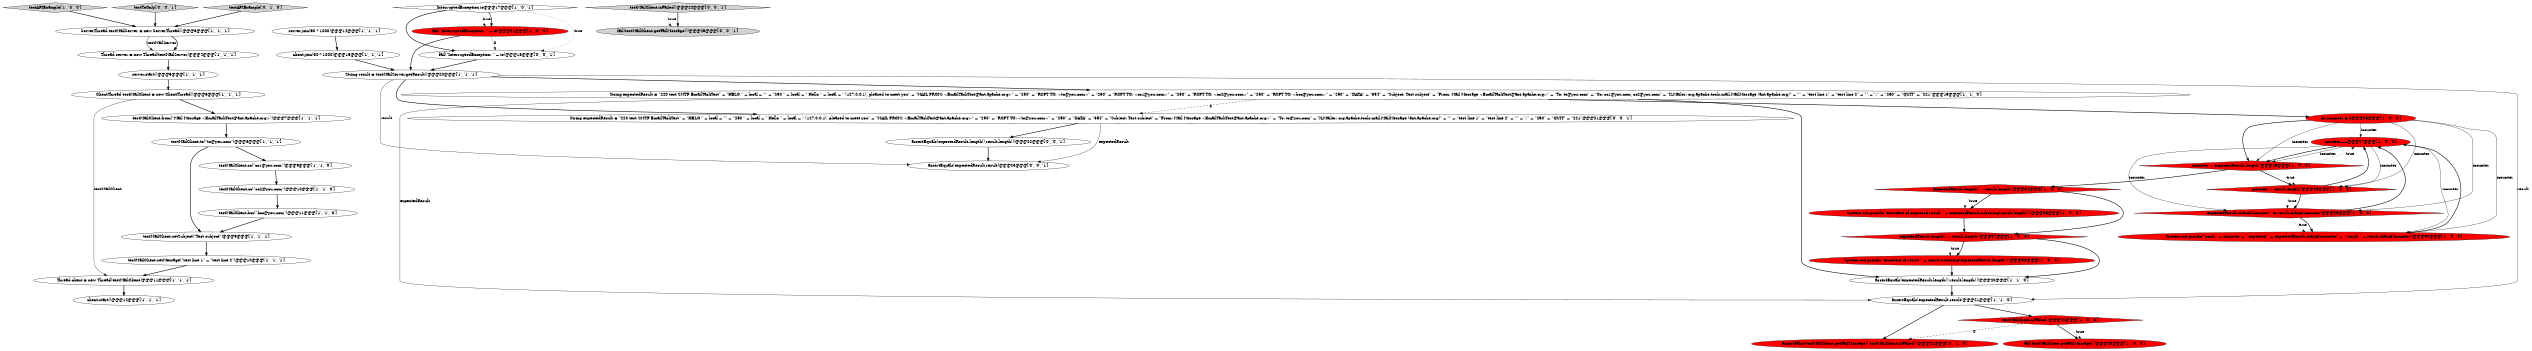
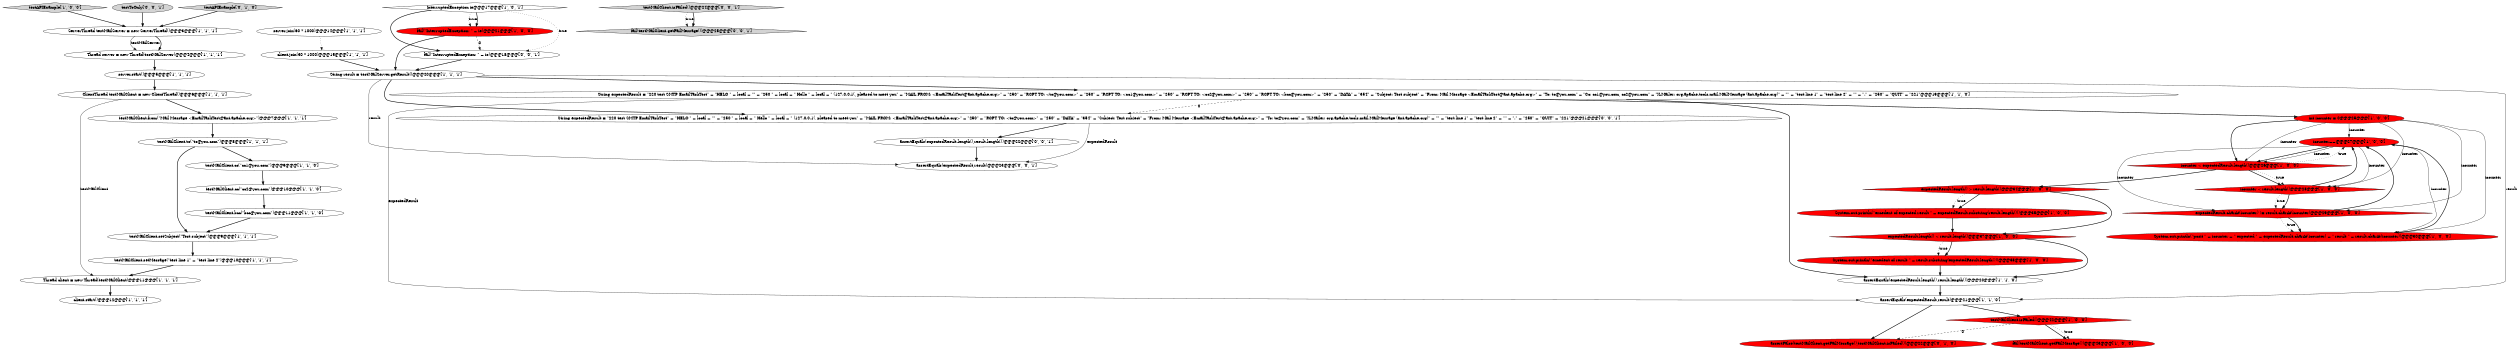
(155, 8) -> (143, 8)
(678, 31) -> (691, 31)
(336, 42) -> (321, 42)
